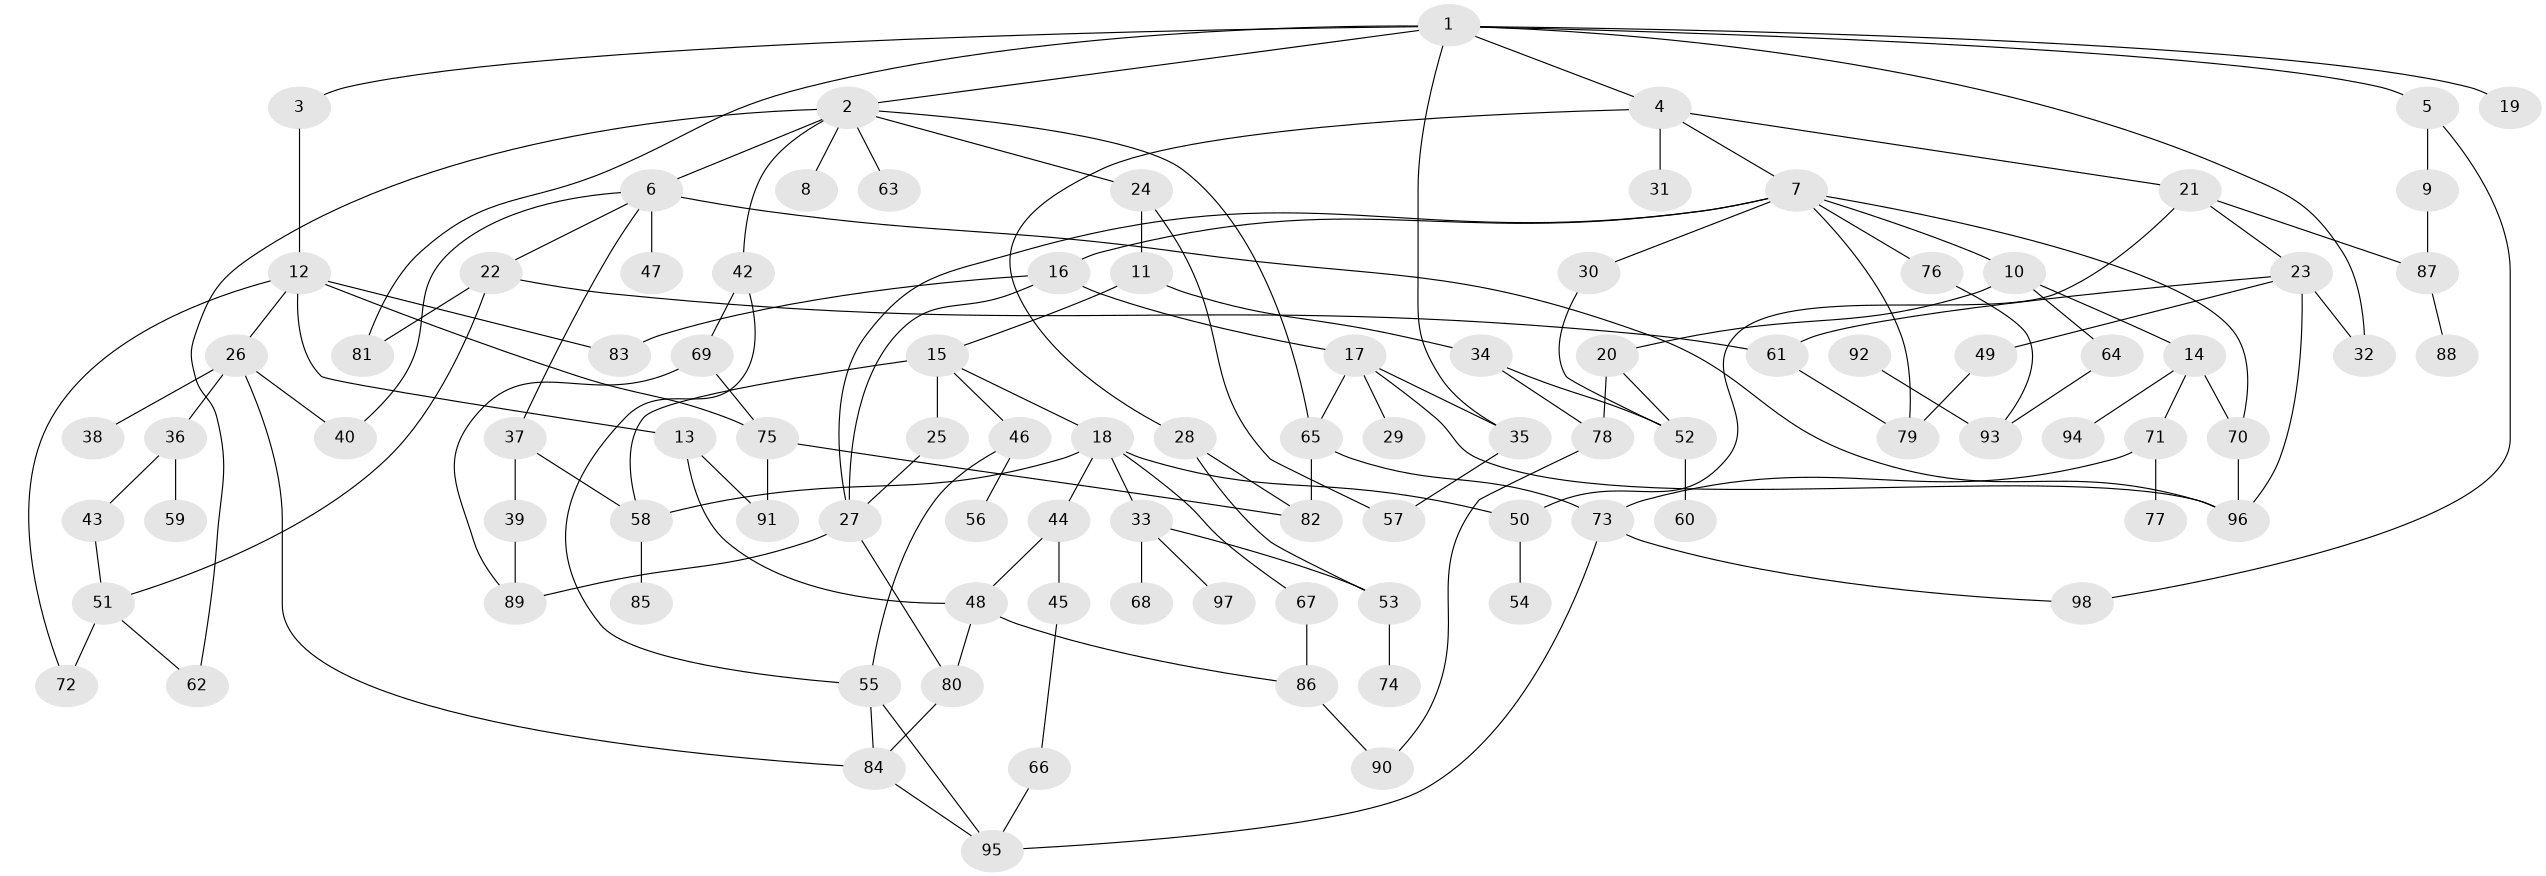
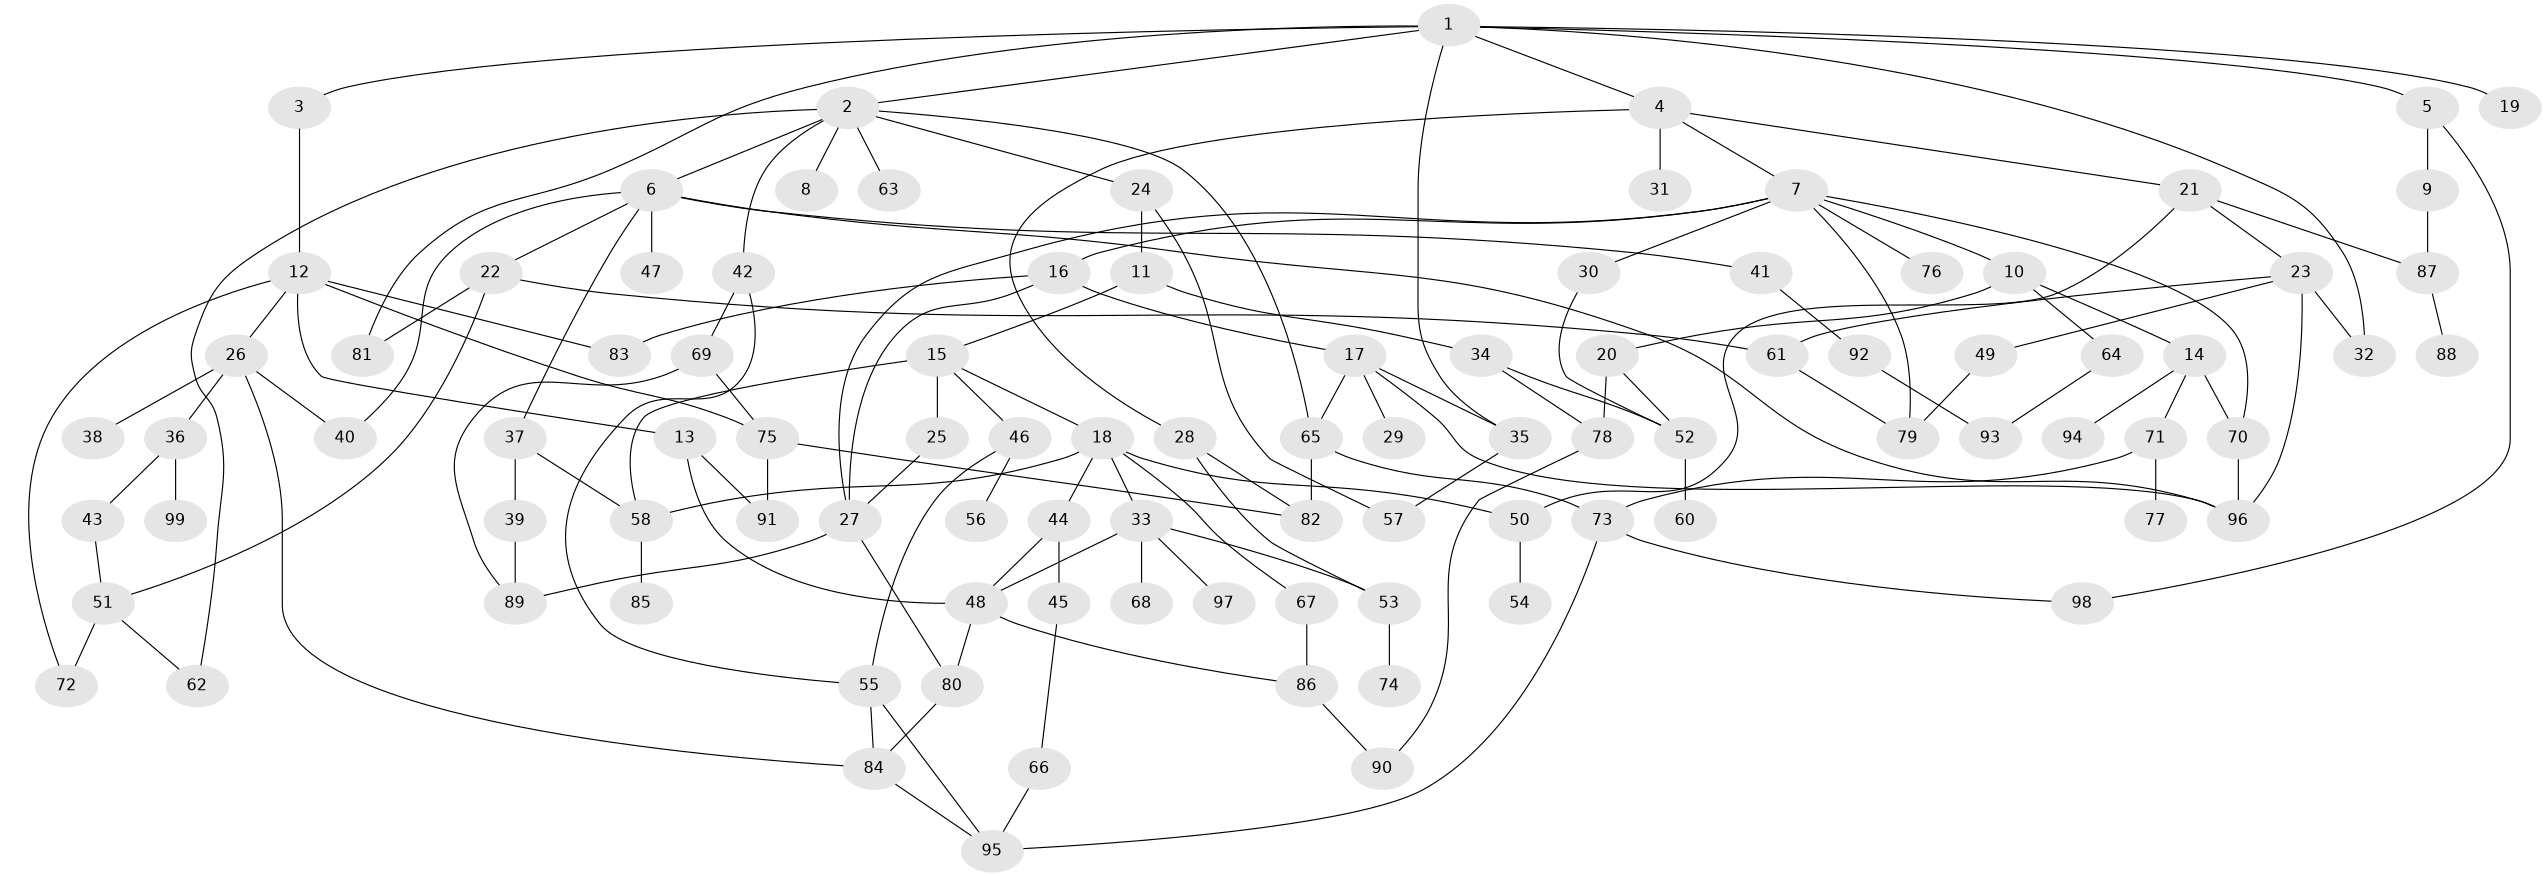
none -> (1761, 273)
(2026, 334) -> none
(176, 521) -> (176, 521)
none -> (1068, 558)
